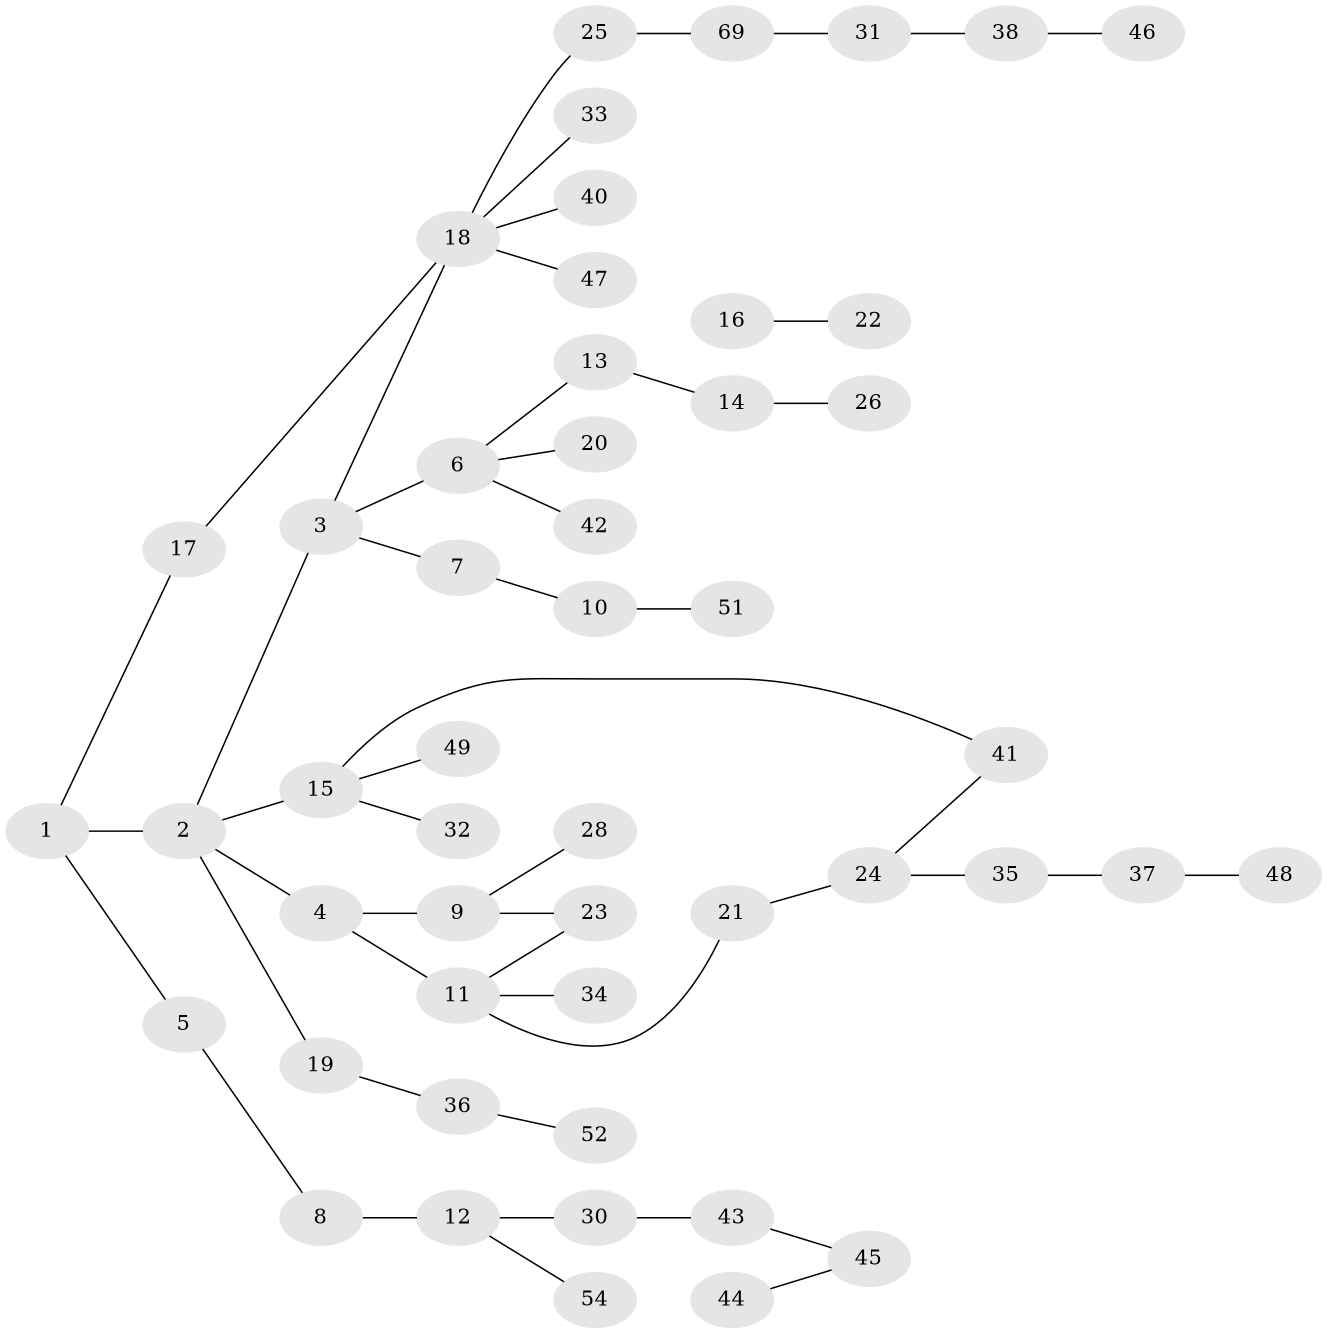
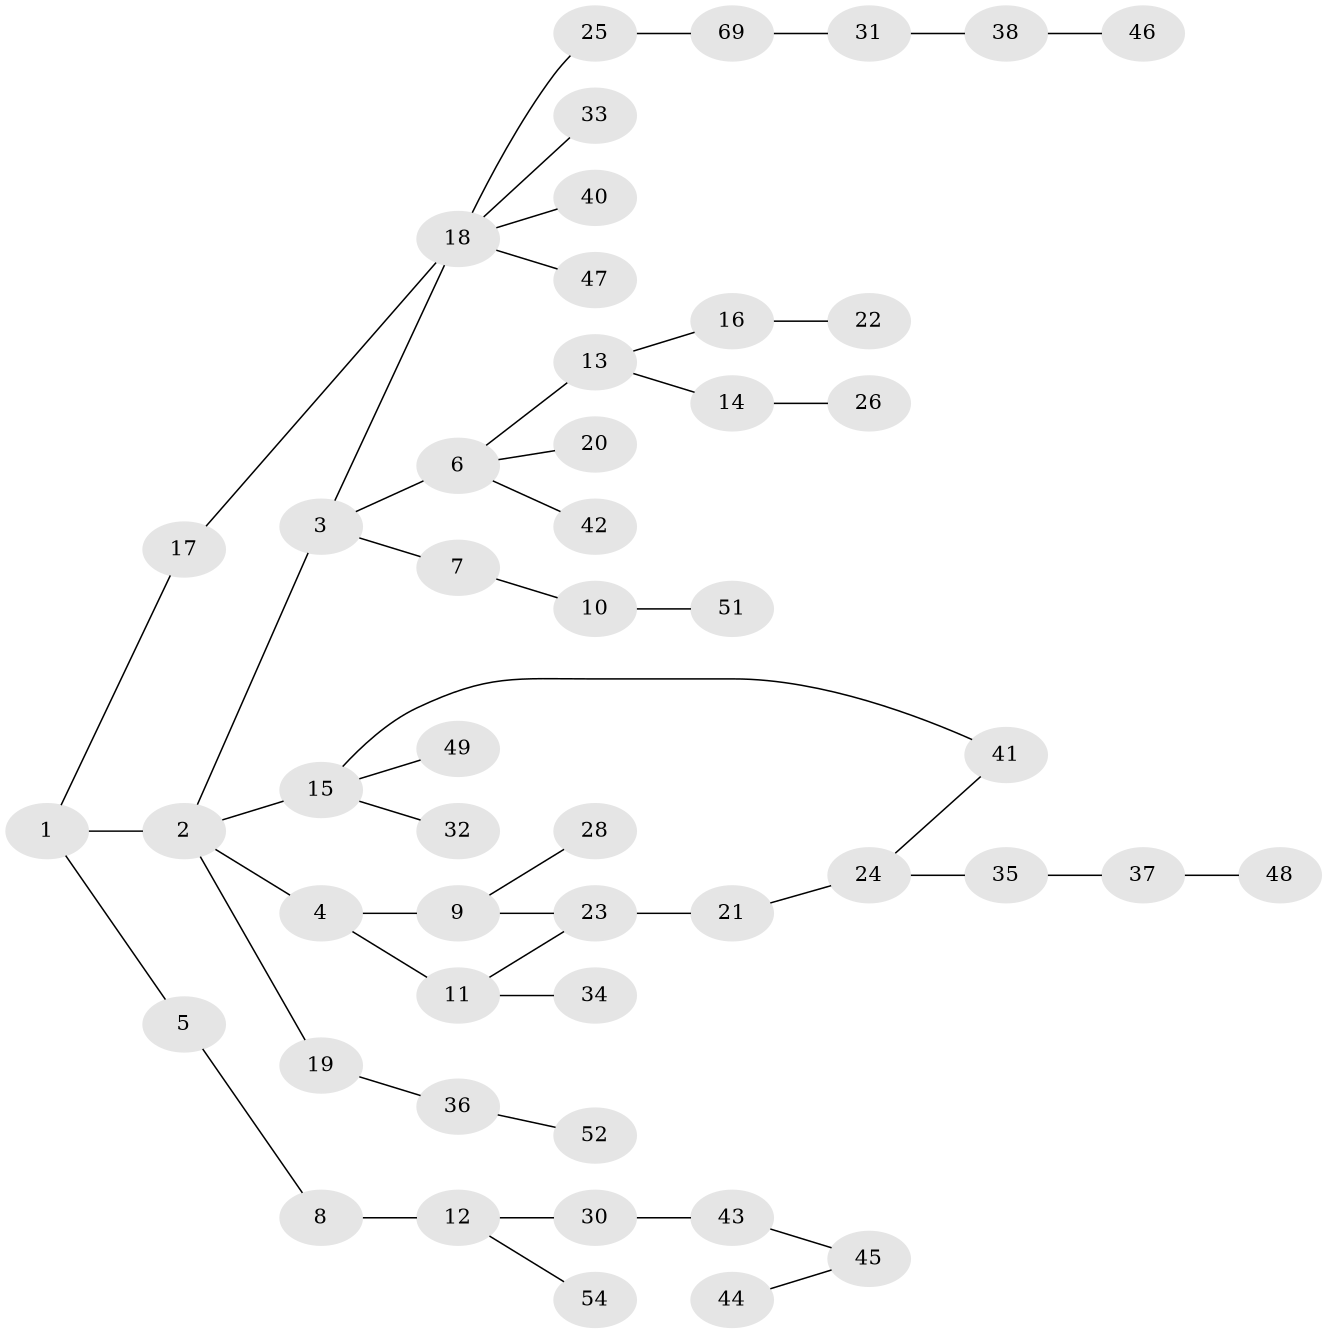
none -> (664, 342)
(625, 1041) -> (664, 913)
